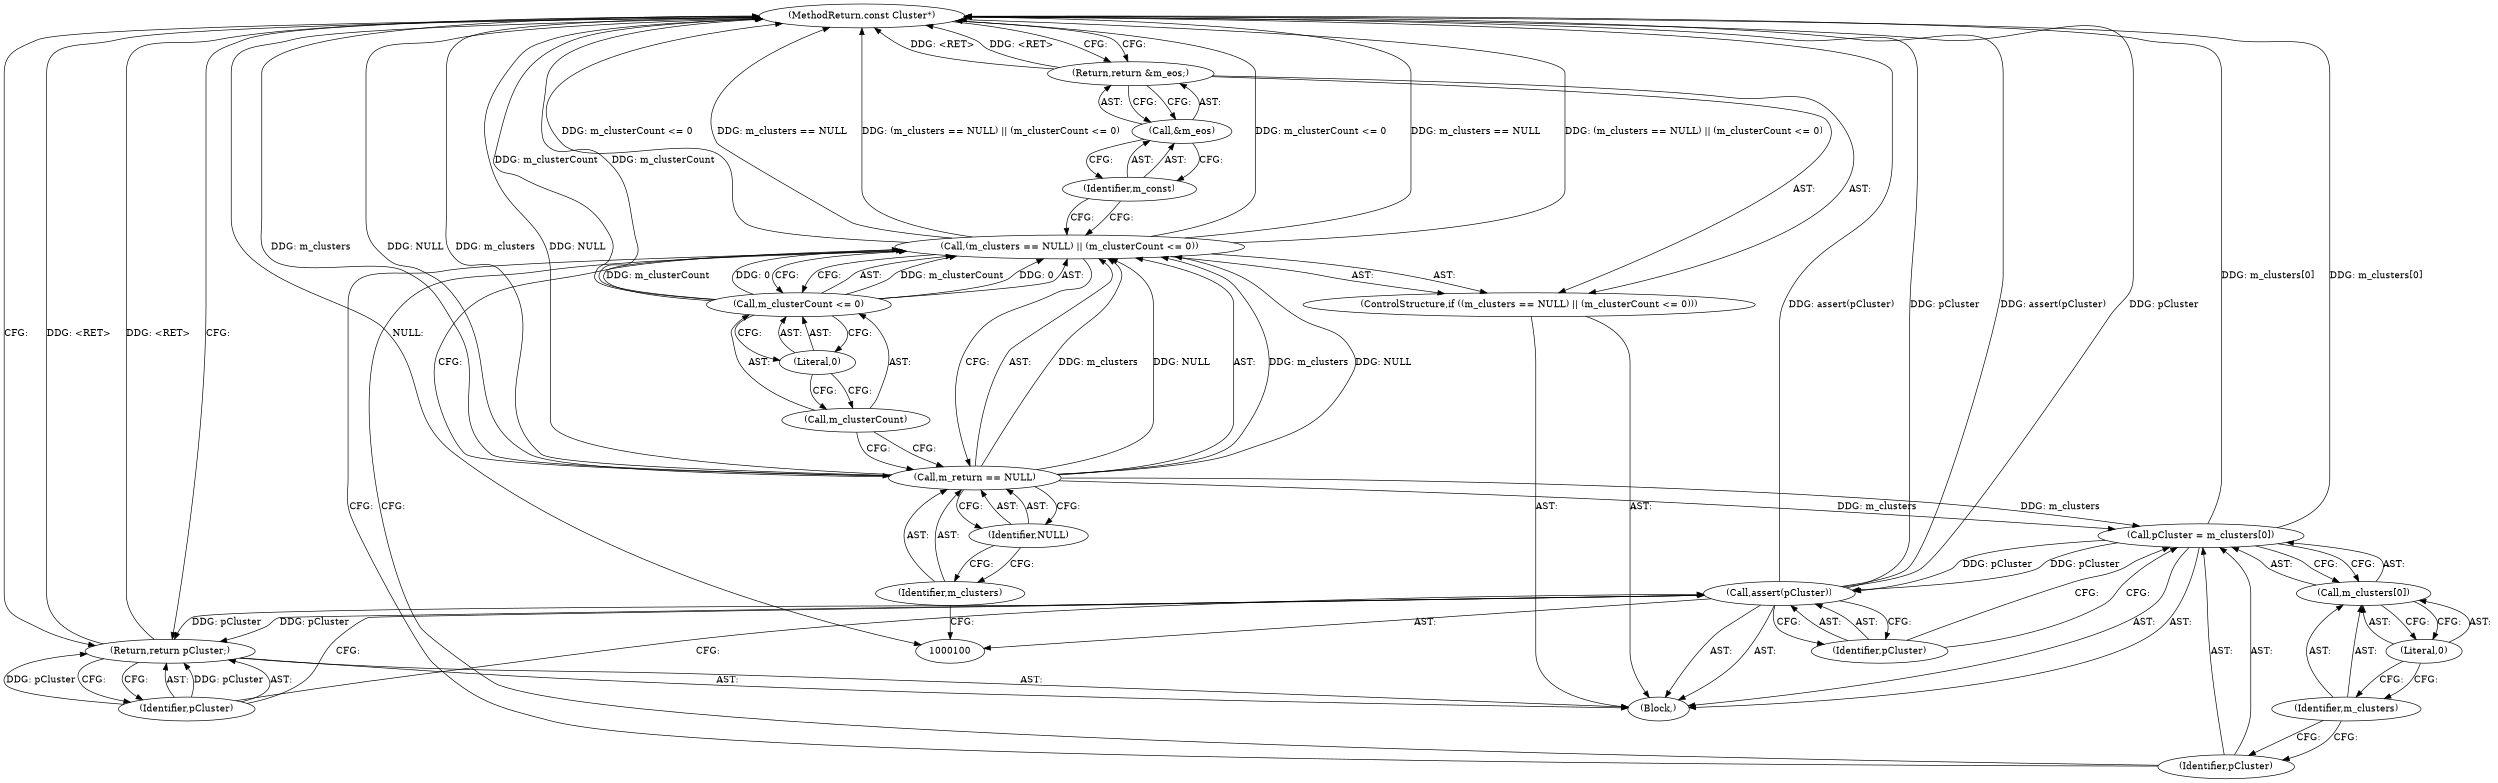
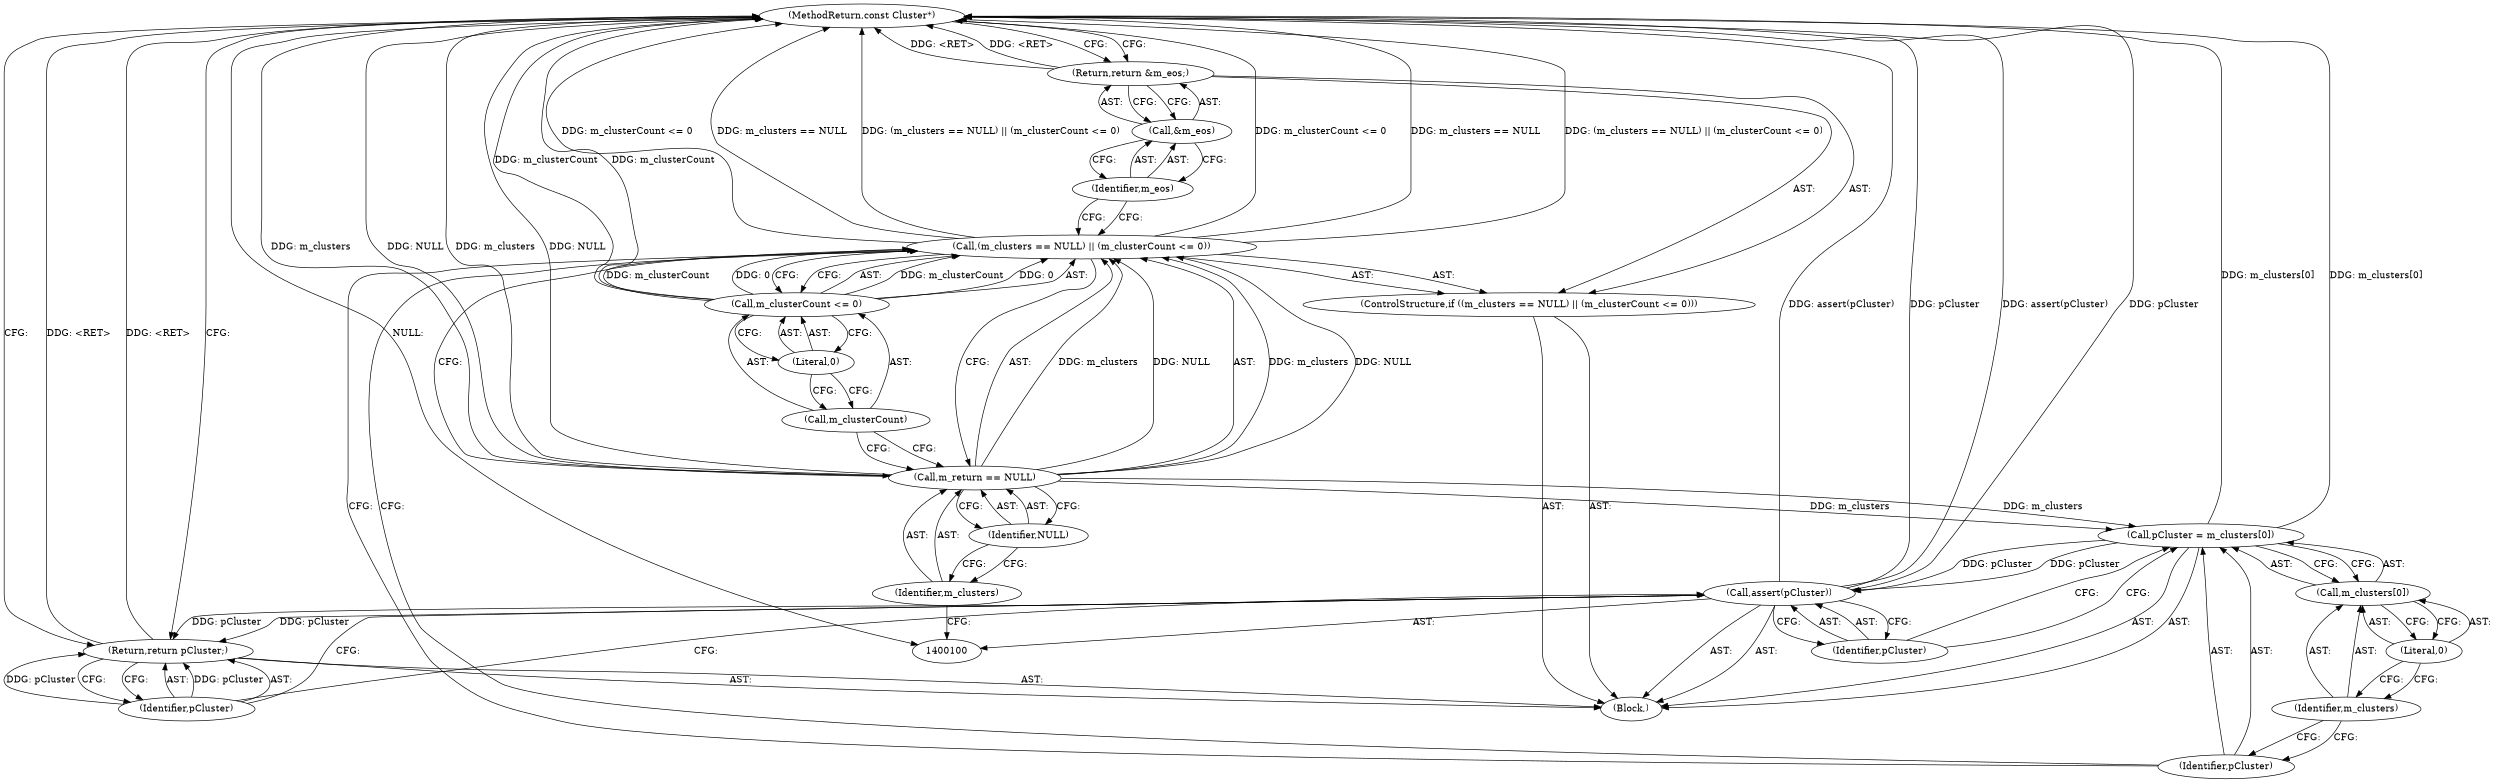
(1129, 189) -> (1133, 189)
(950, 651) -> (947, 651)
